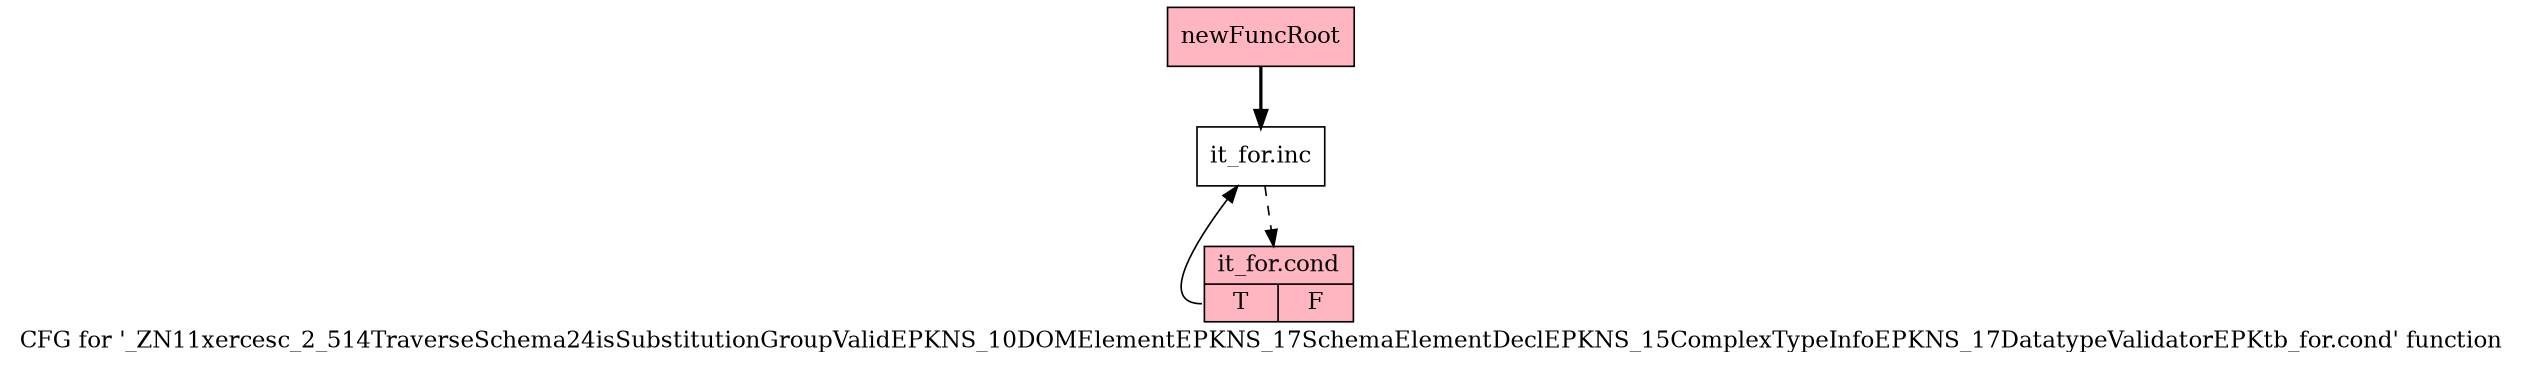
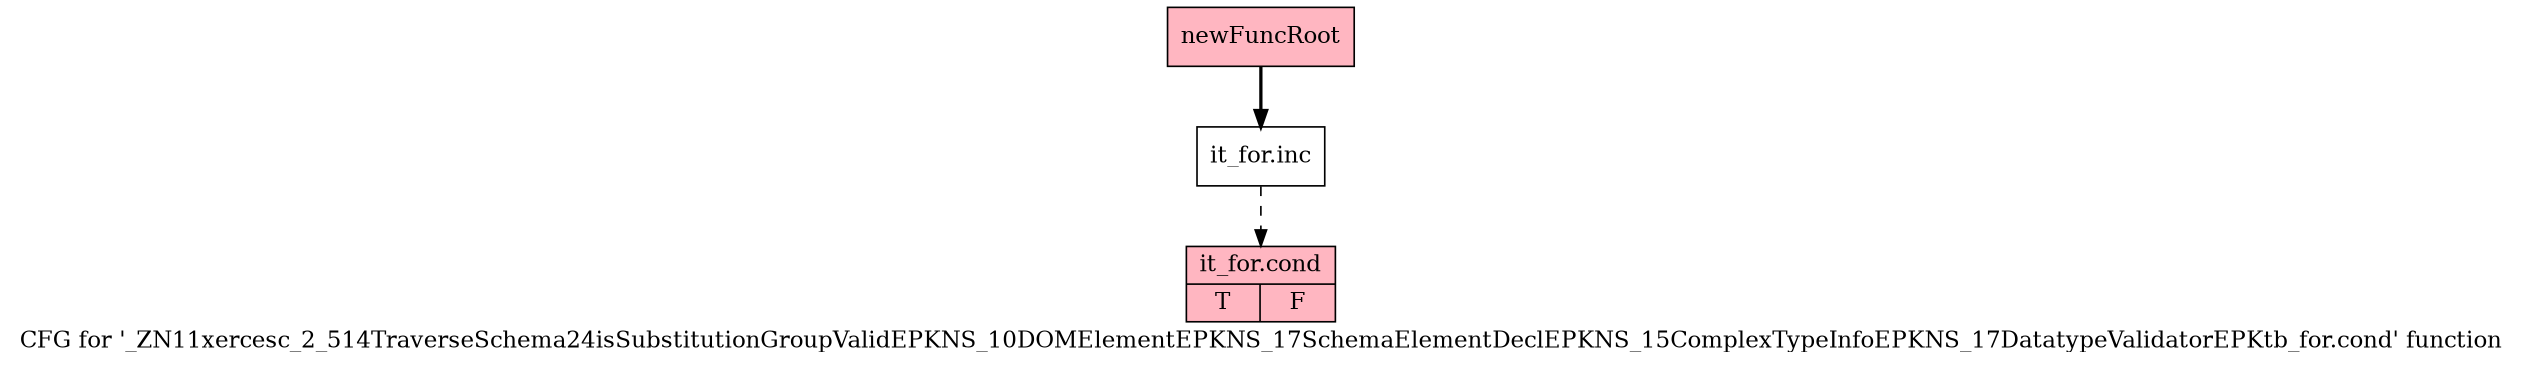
(1192, 254) -> none
